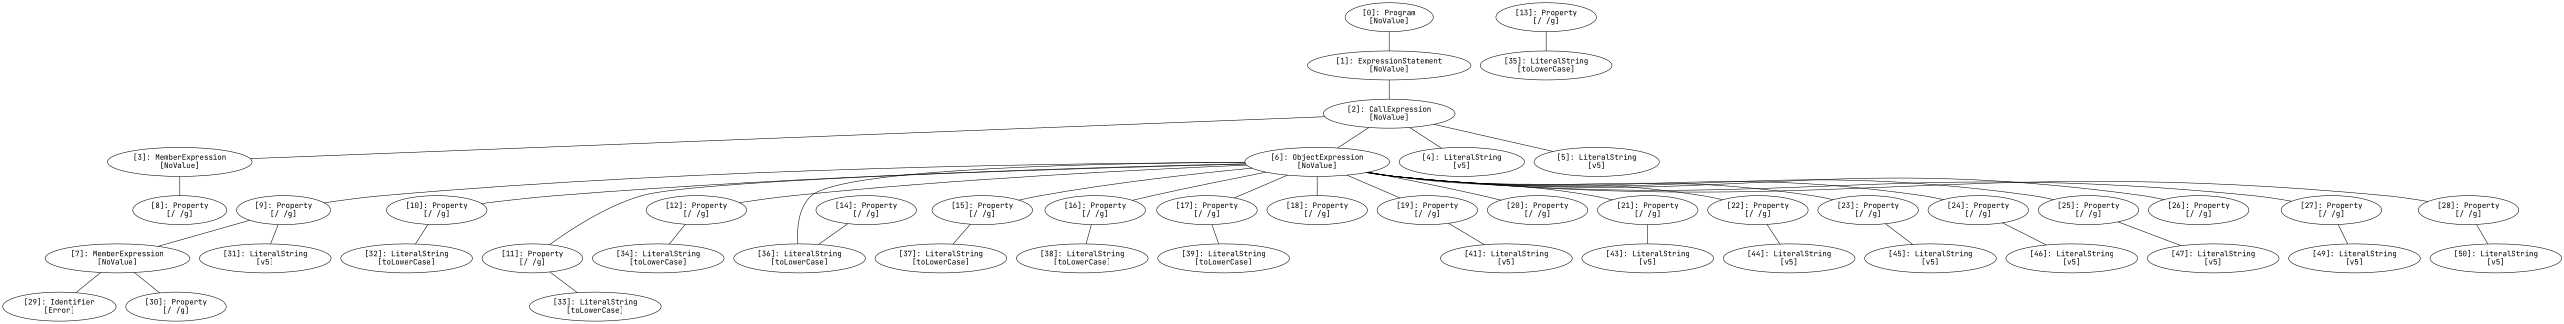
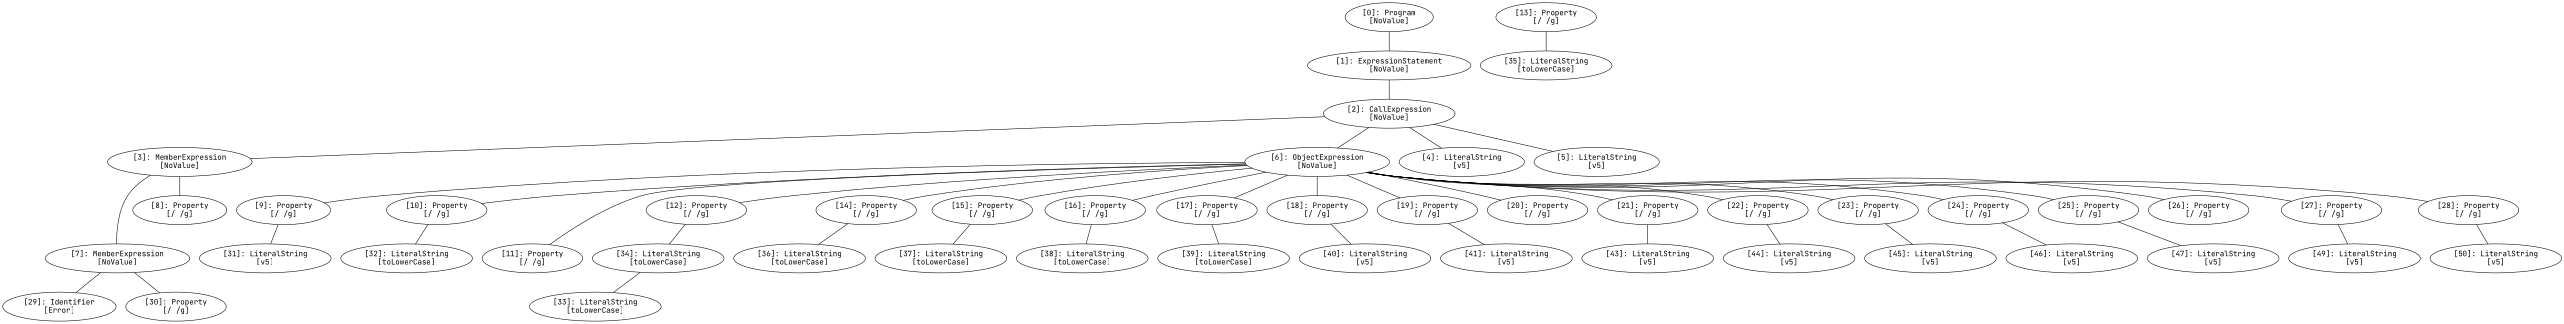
(1001, 168) -> (1075, 178)
(204, 233) -> (123, 204)
none -> (1365, 258)
(564, 282) -> (627, 282)
